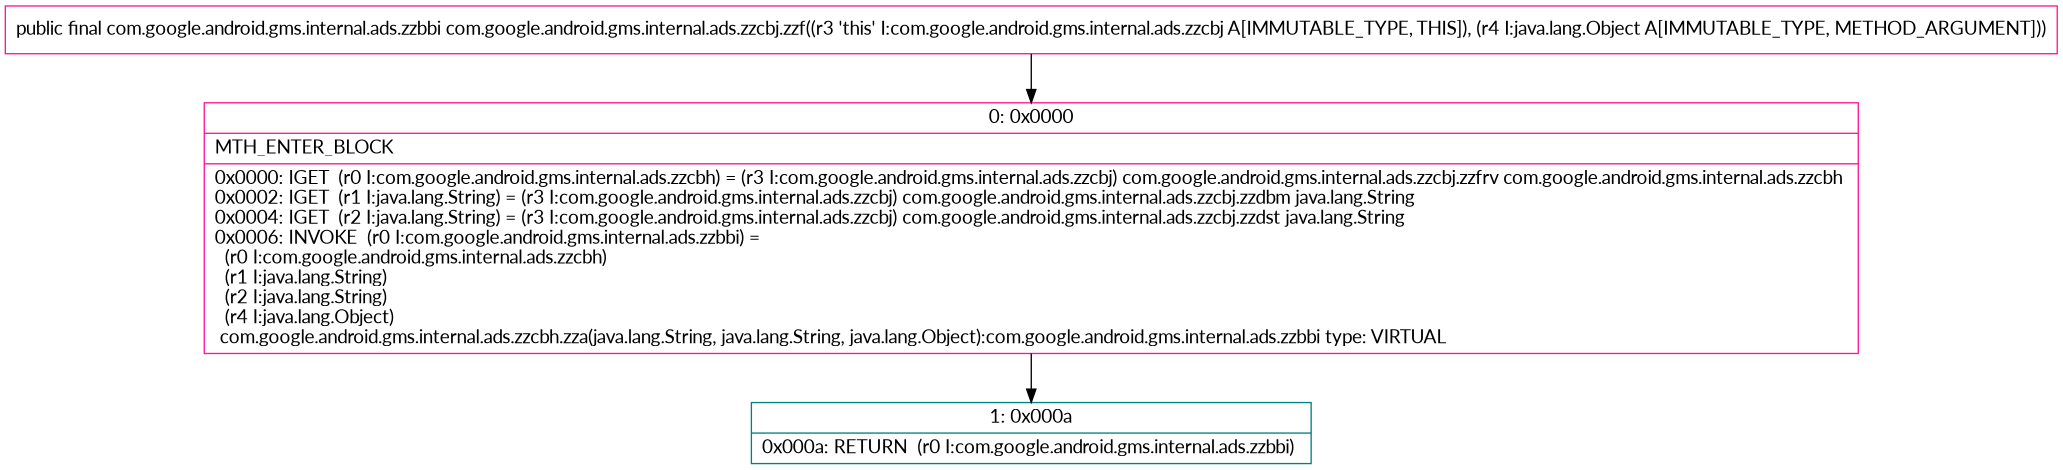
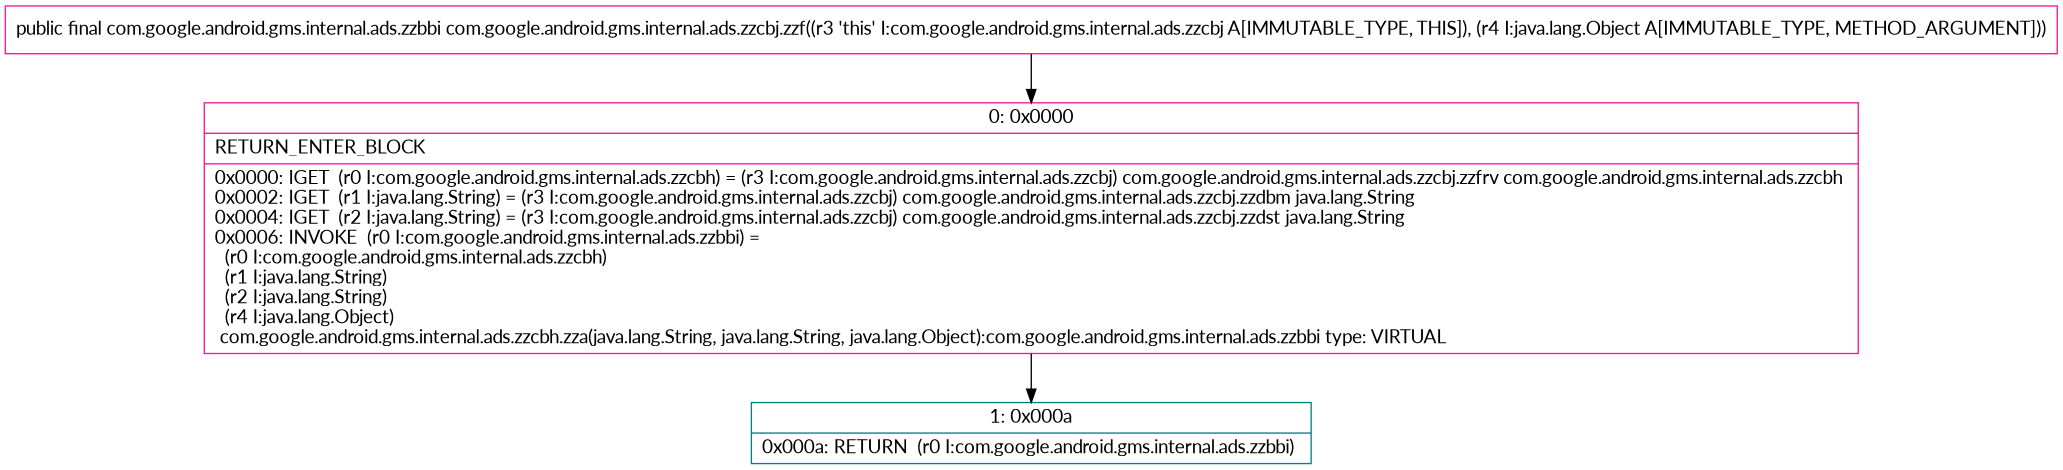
(304, 148) -> (320, 148)
